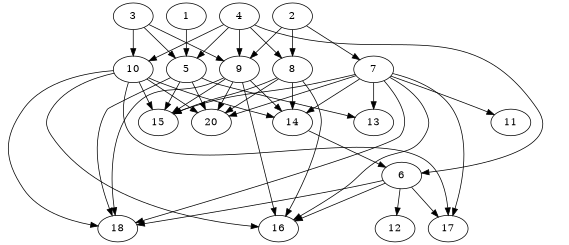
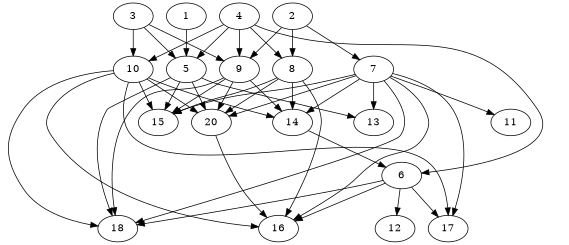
(258, 145) -> (234, 176)
